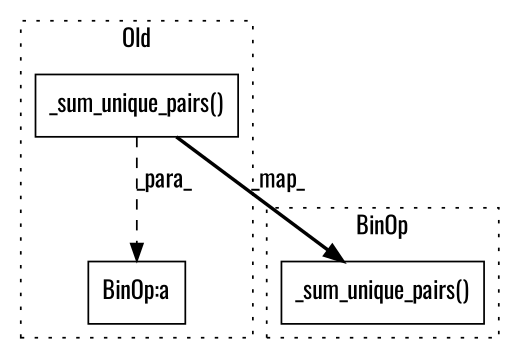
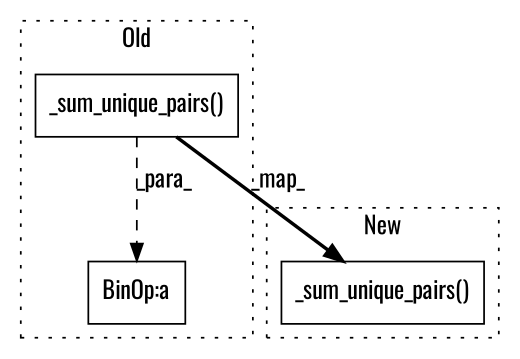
(383, 228) -> (383, 228)
